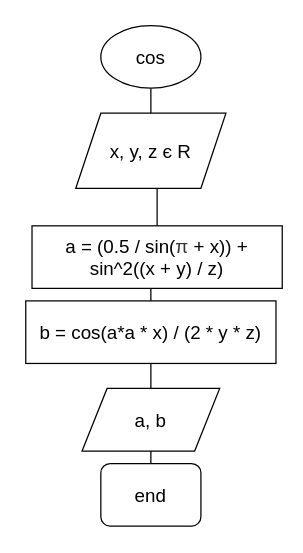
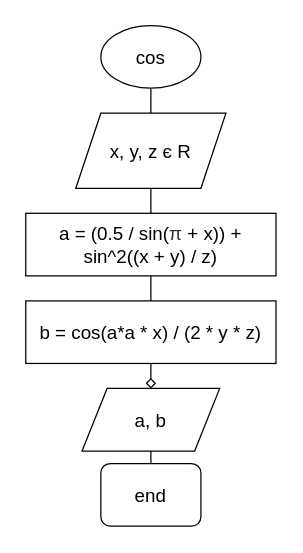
(157, 257) -> (151, 244)
(151, 382) -> (151, 377)
